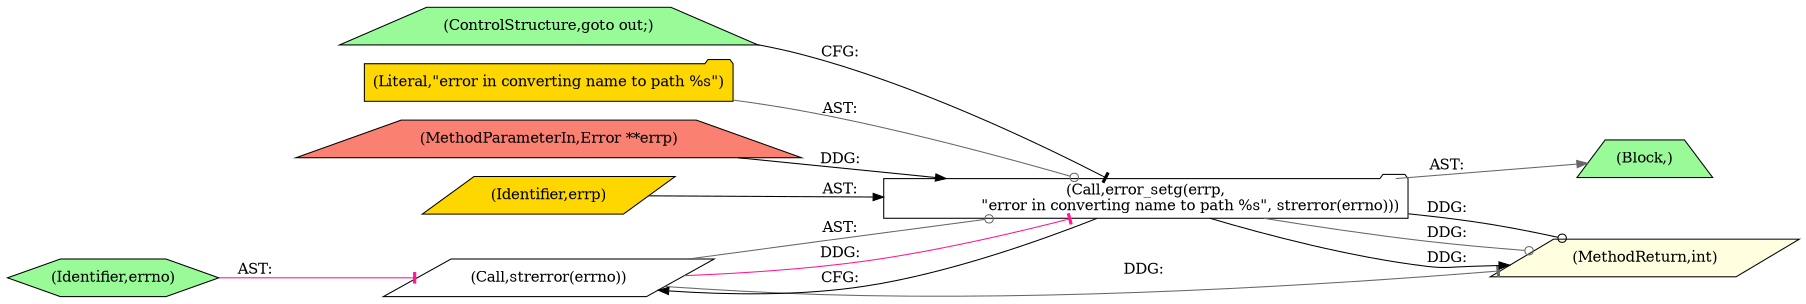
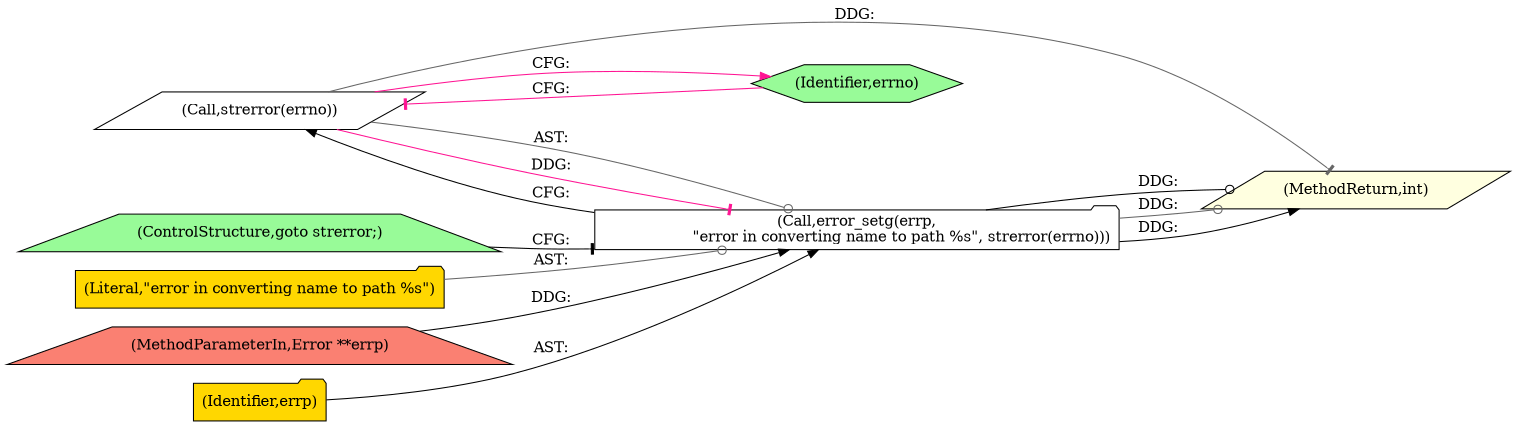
(549, 26) -> (260, 233)
none -> (567, 72)
(1645, 159) -> none
(549, 195) -> (260, 402)
(258, 270) -> (554, 89)
